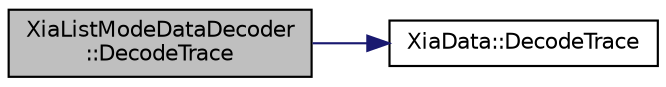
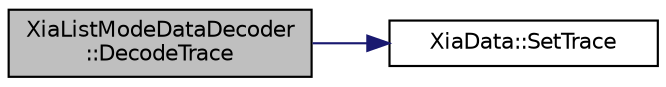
(524, 43) -> (524, 43)
